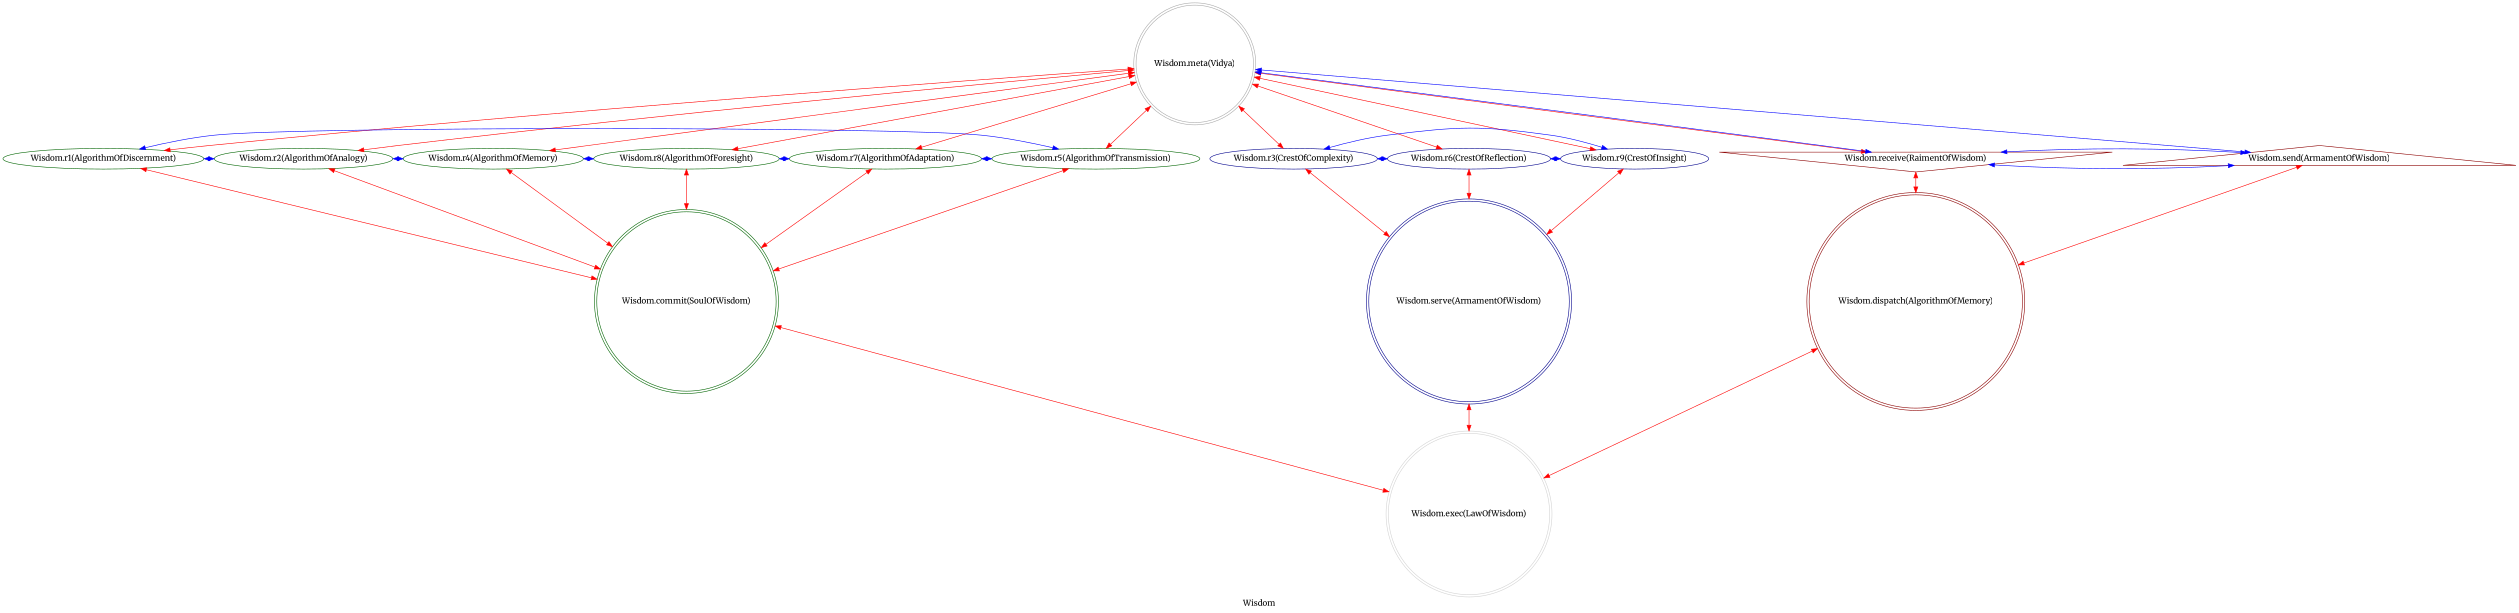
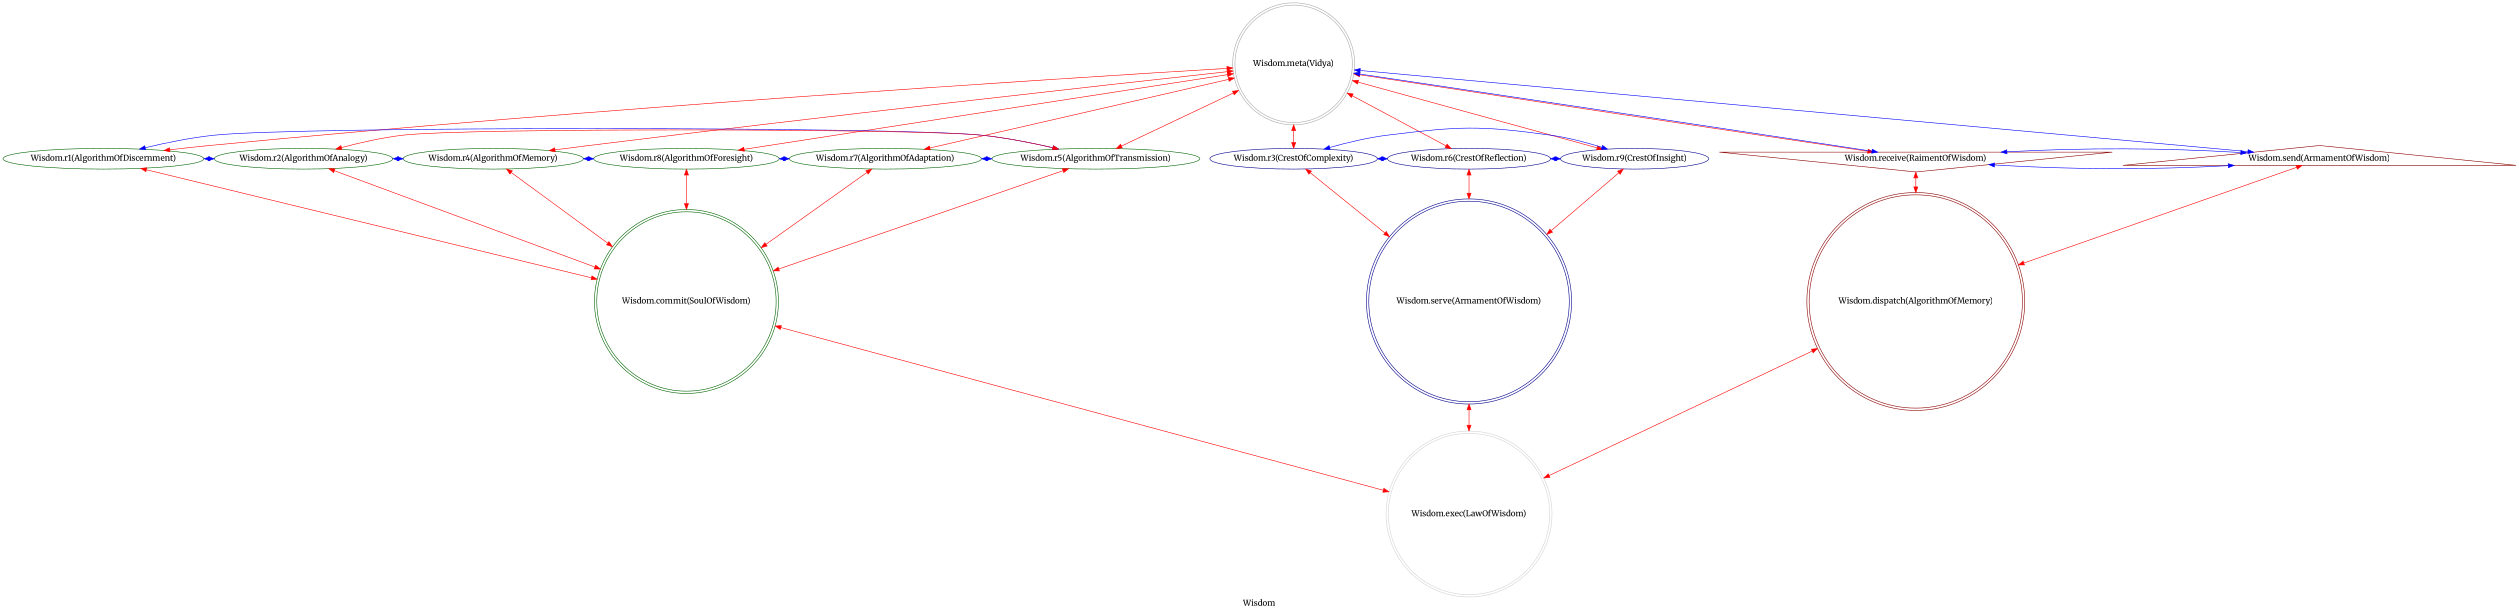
(746, 108) -> (697, 130)
